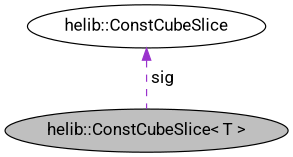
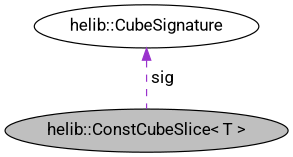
(147, 26) -> (147, 26)
